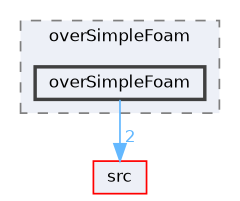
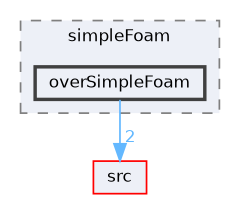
(120, 37) -> (120, 37)
